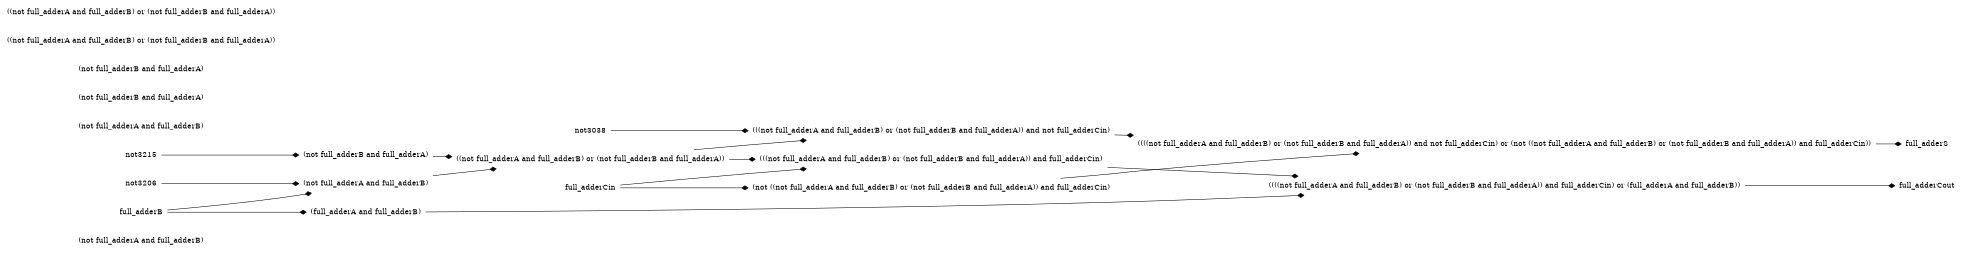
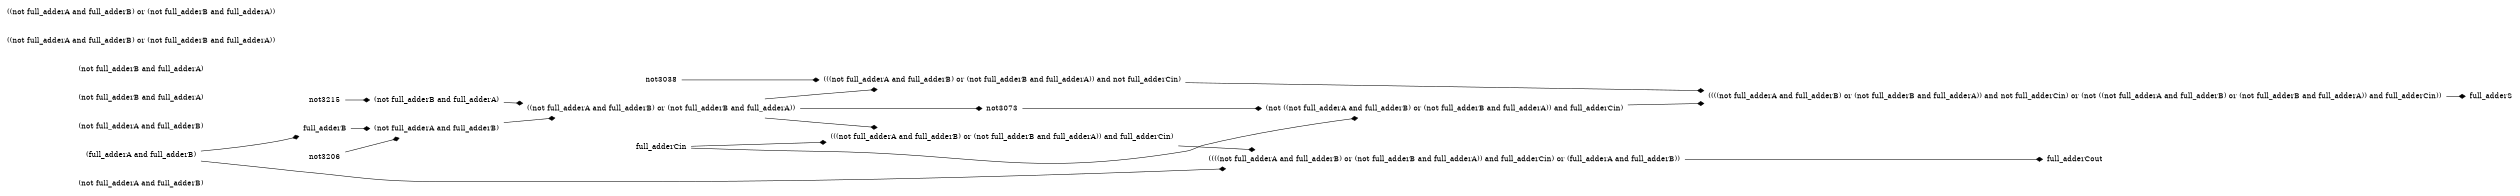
none -> (1002, 108)
(234, 212) -> (247, 146)
